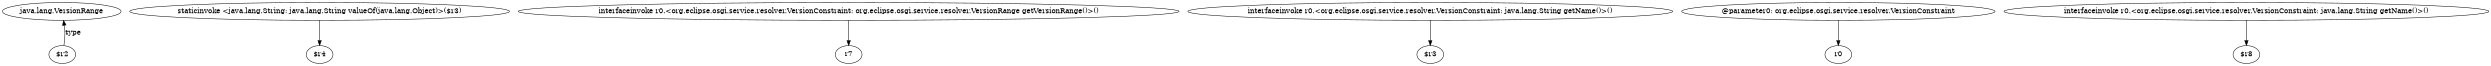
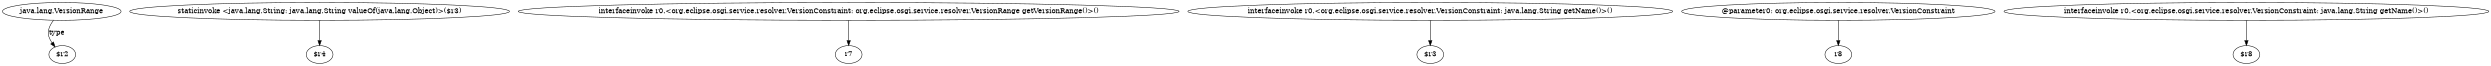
(65, 35) -> (48, 31)
(1838, 55) -> (1838, 55)
